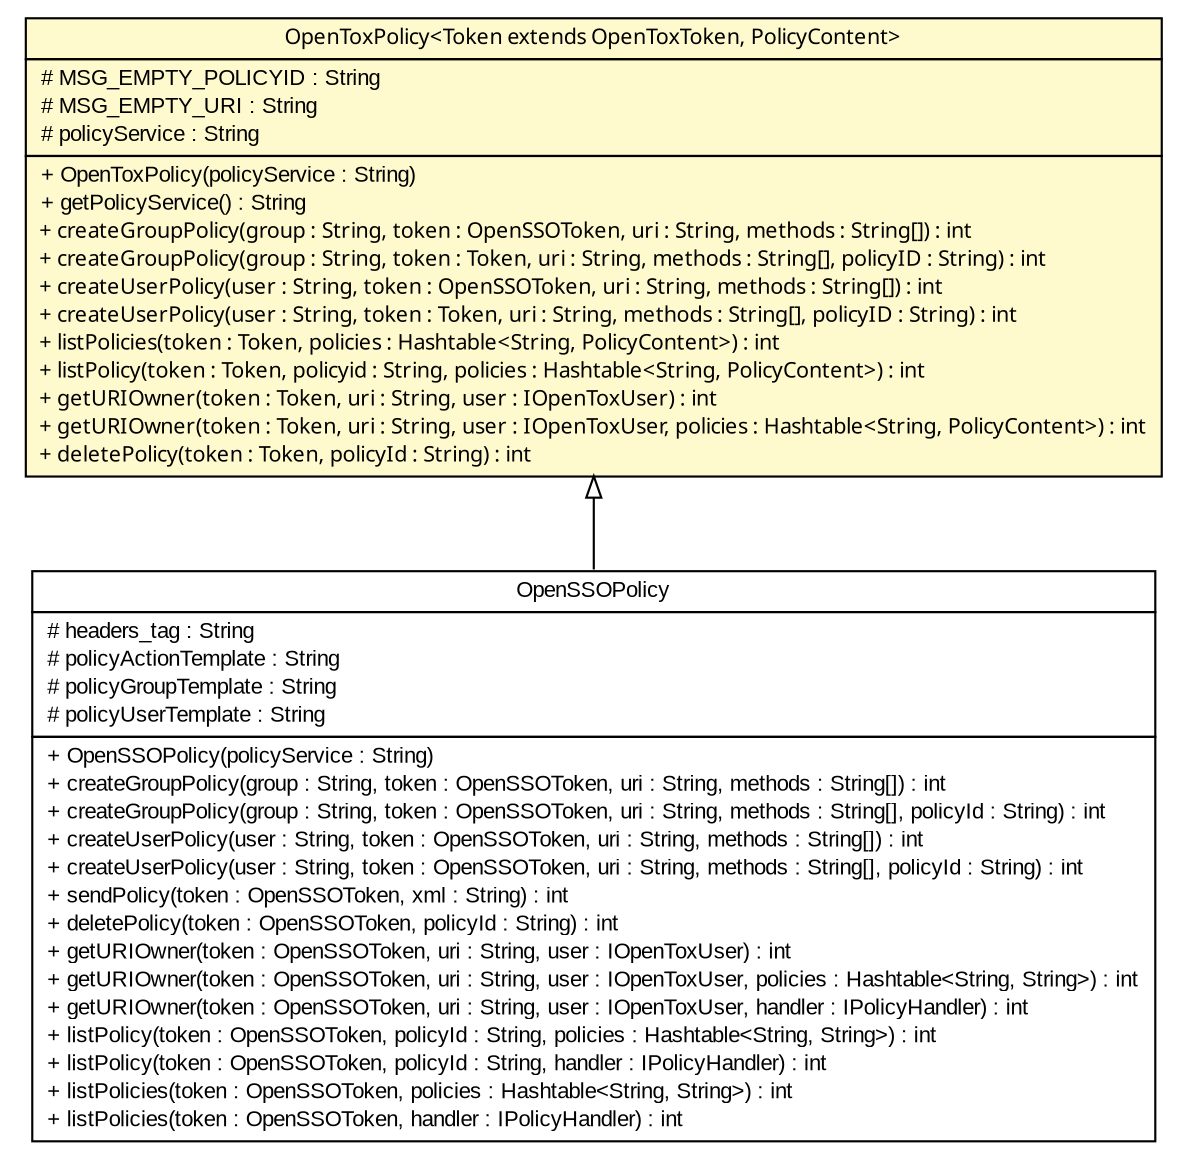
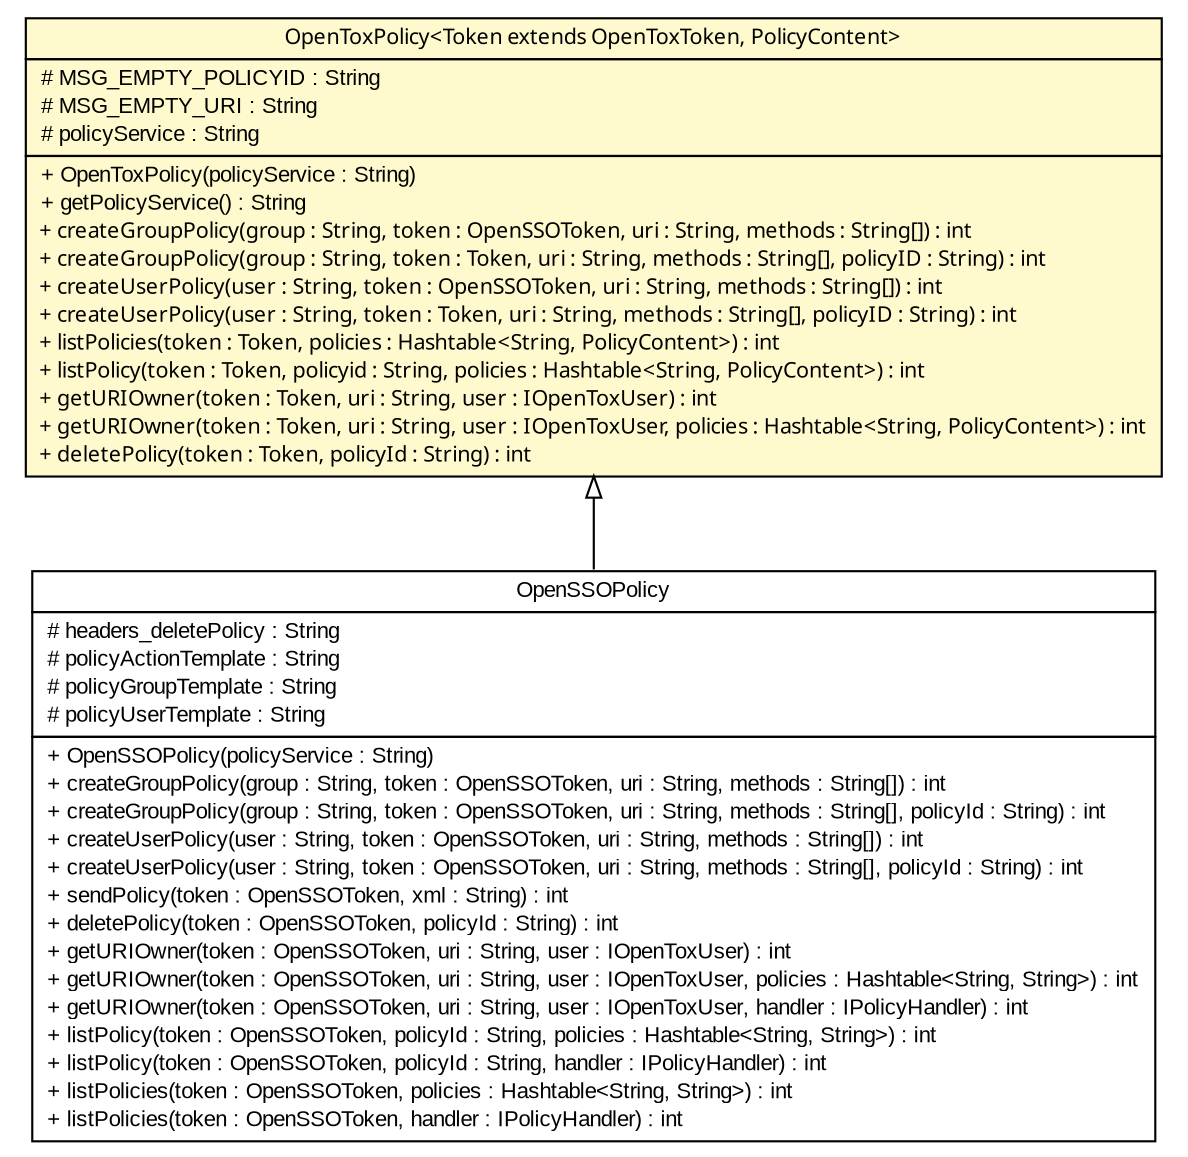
(152, 631) -> (194, 631)
